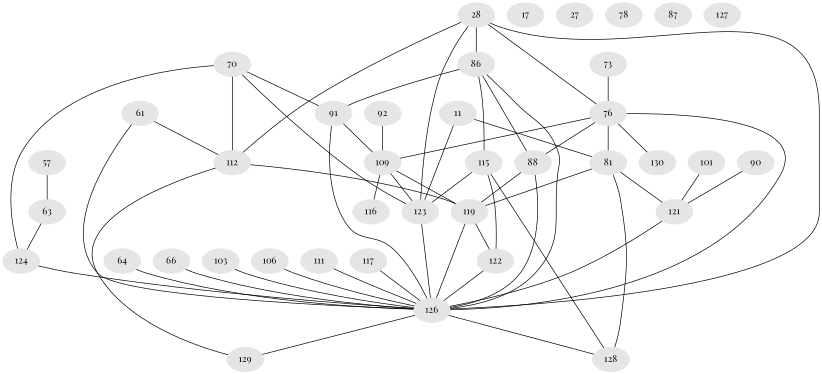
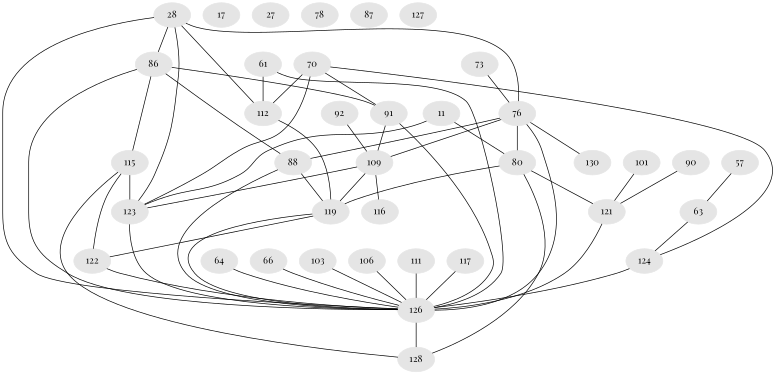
(608, 163) -> (517, 163)
(245, 359) -> none
